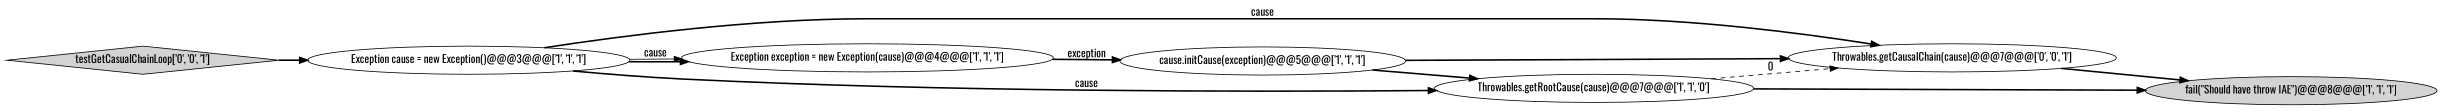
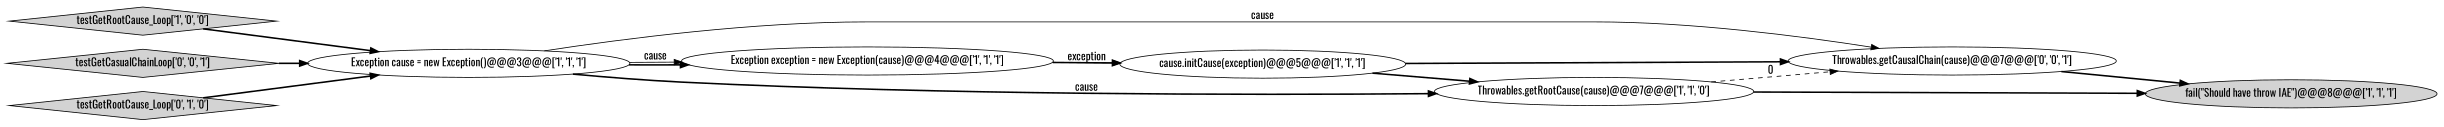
(1208, 19) -> (1208, 22)
none -> (143, 21)
none -> (143, 106)
